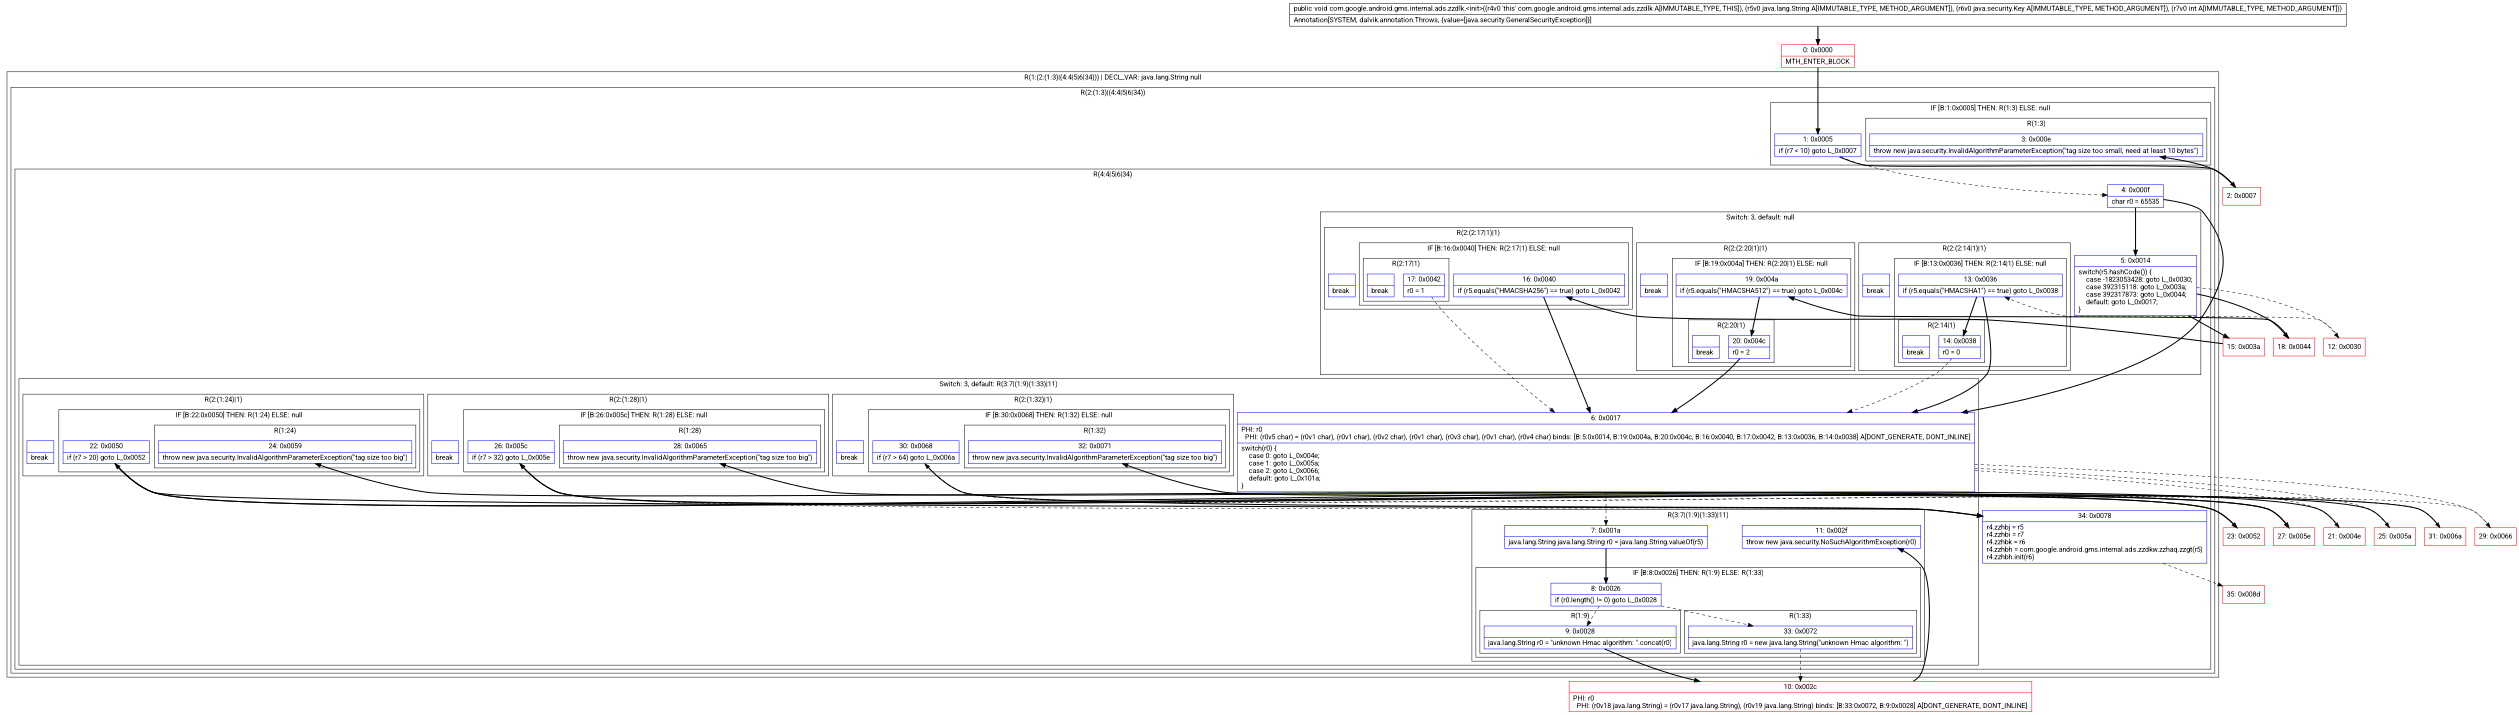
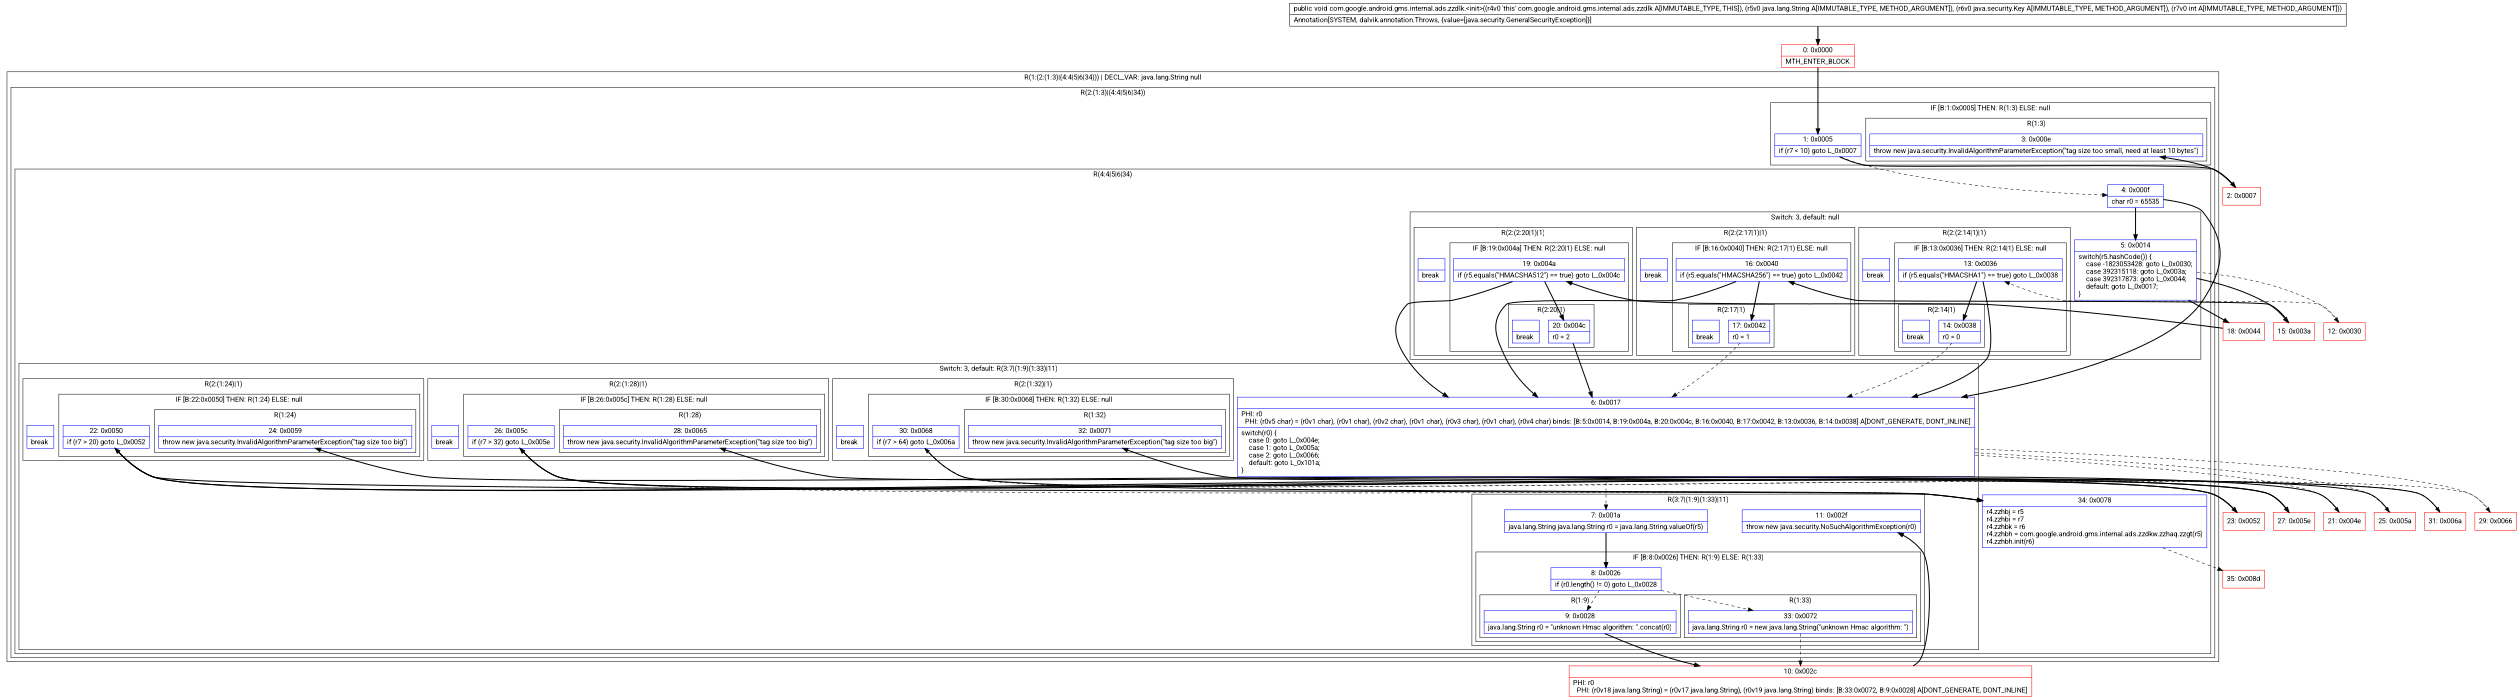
none -> (1756, 298)
none -> (1406, 305)
